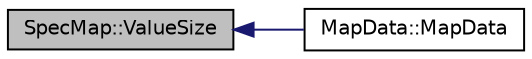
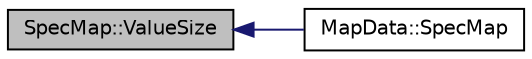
(414, 30) -> (414, 30)
